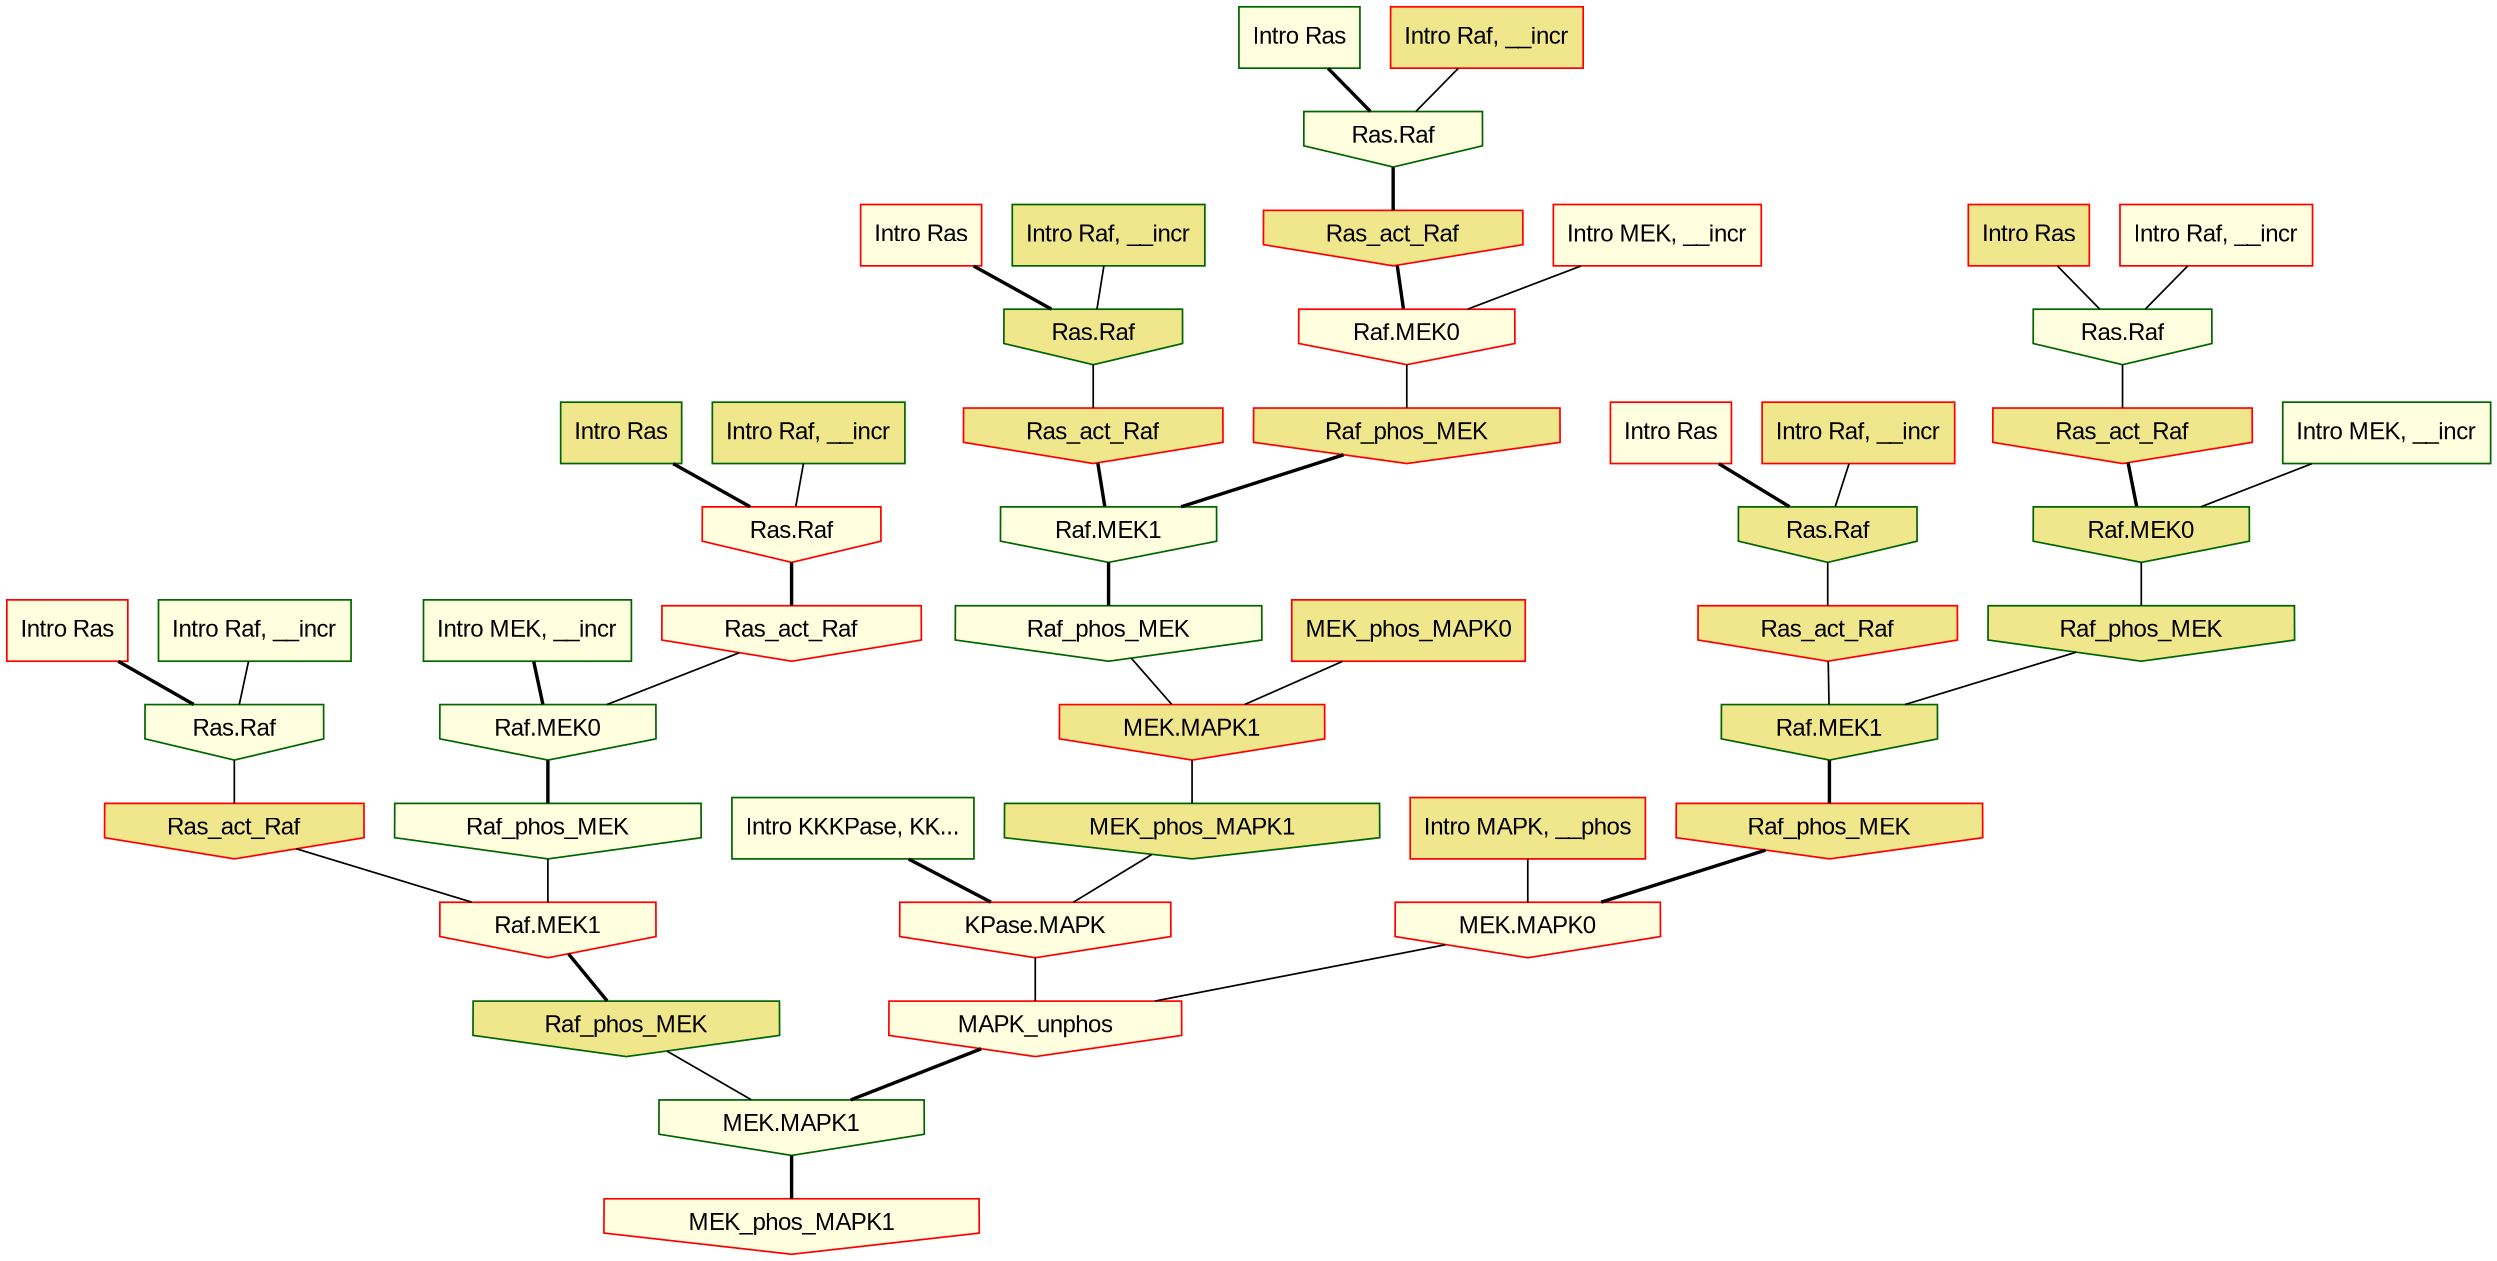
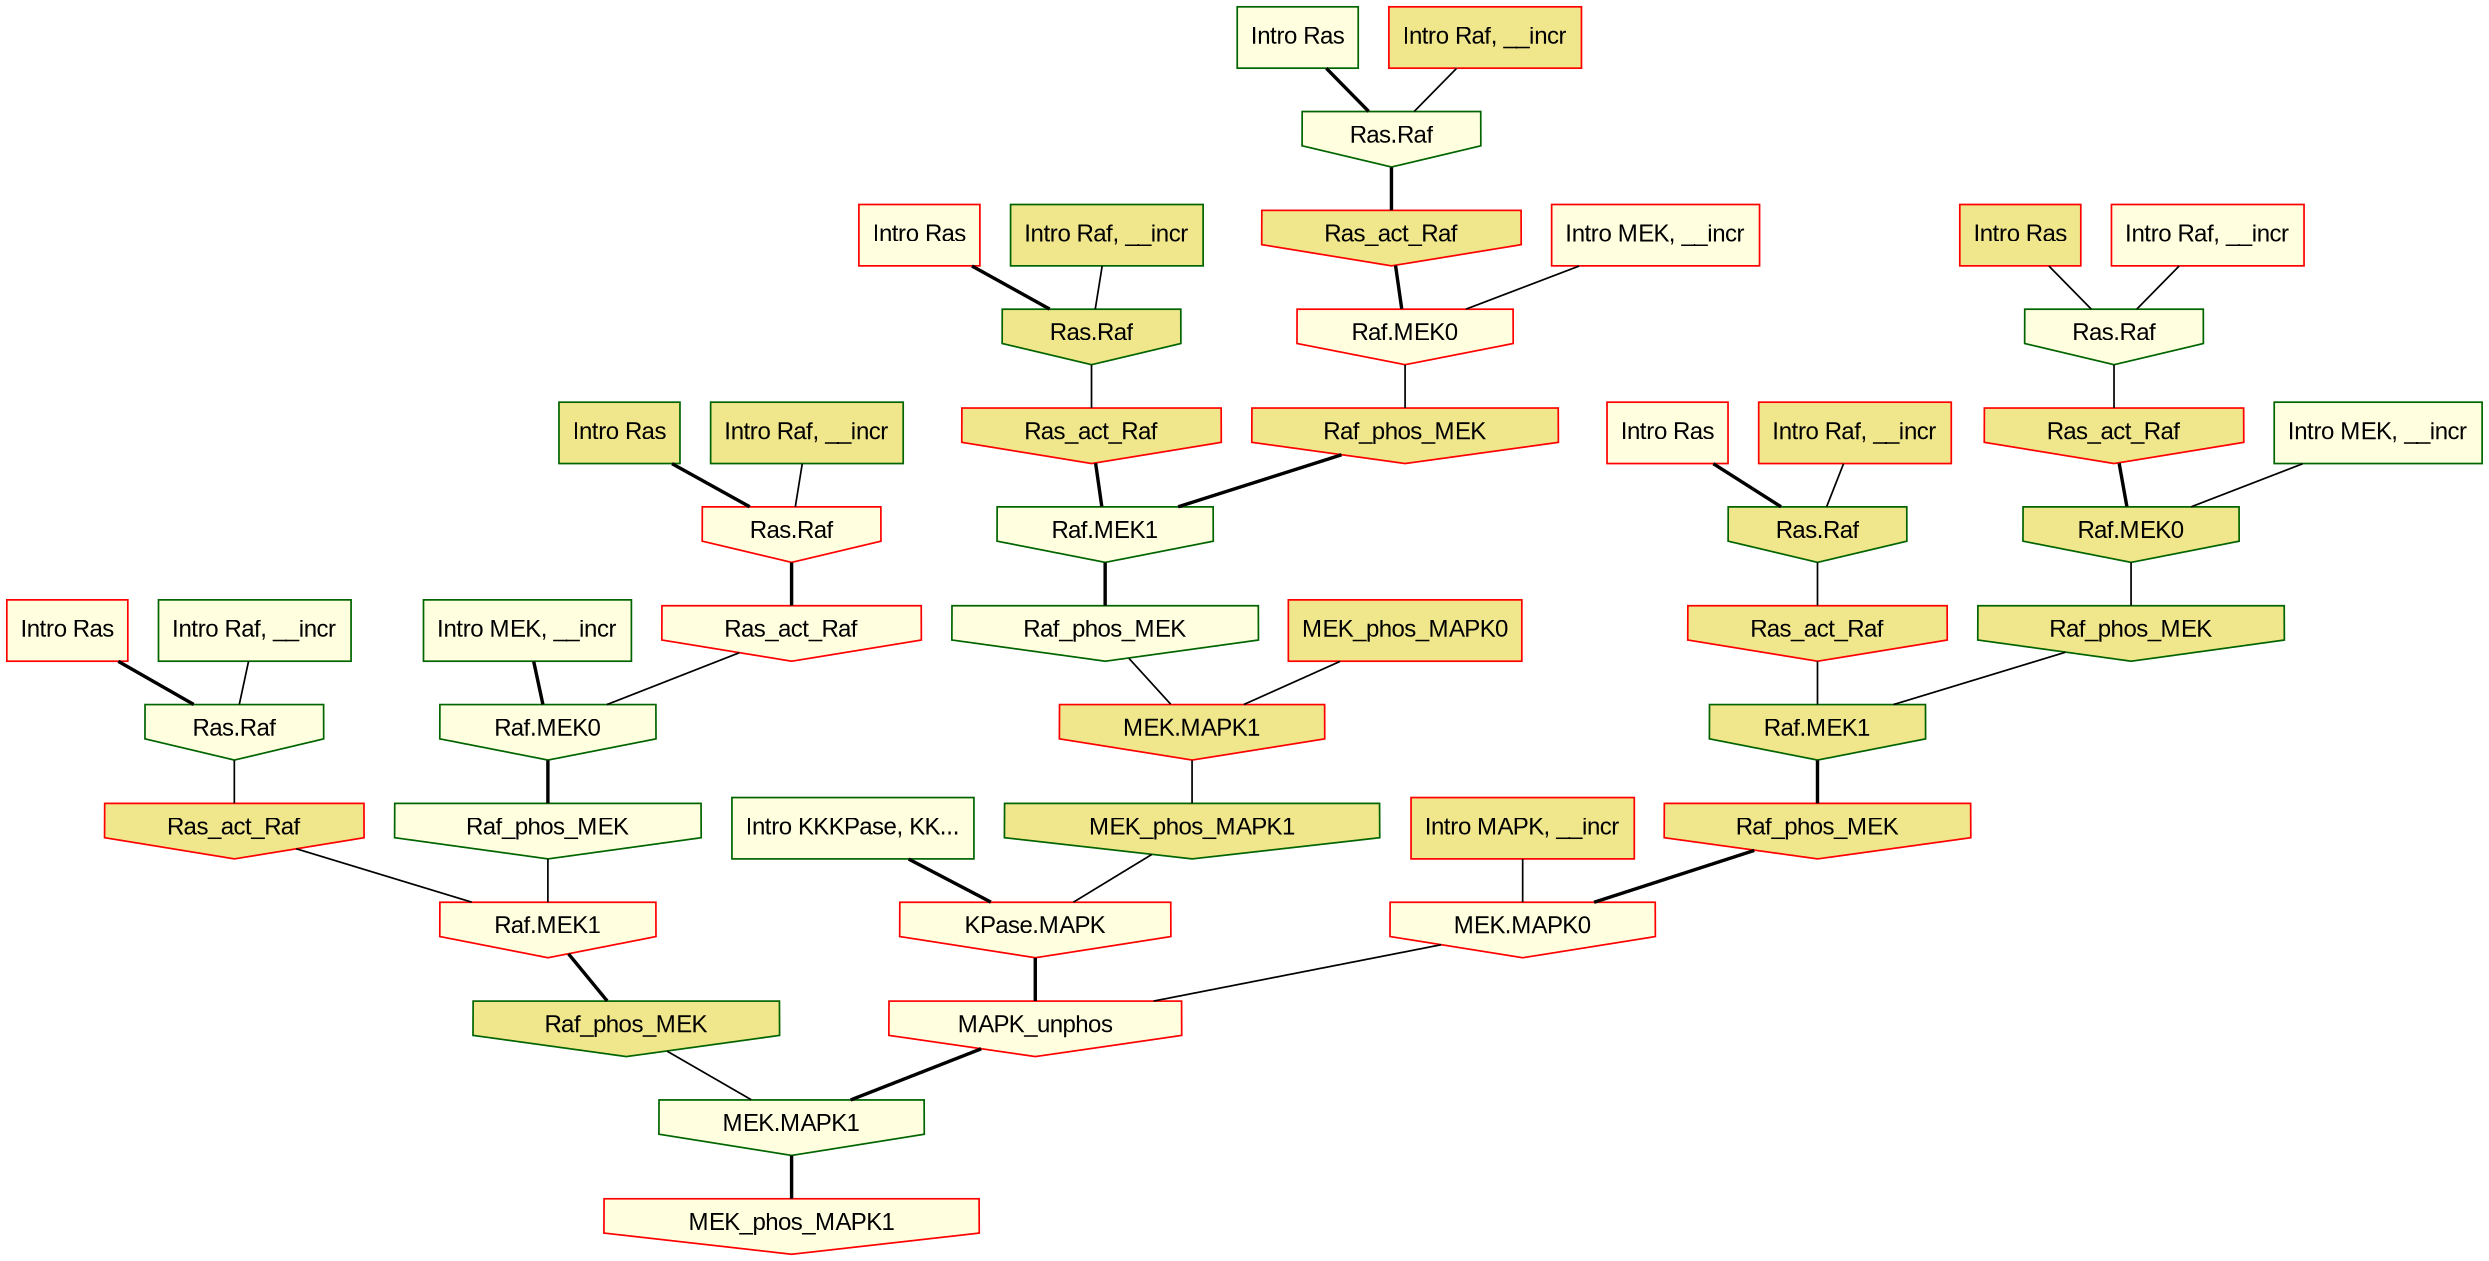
(1528, 828) -> (1523, 828)
(1035, 979) -> (1035, 979)
